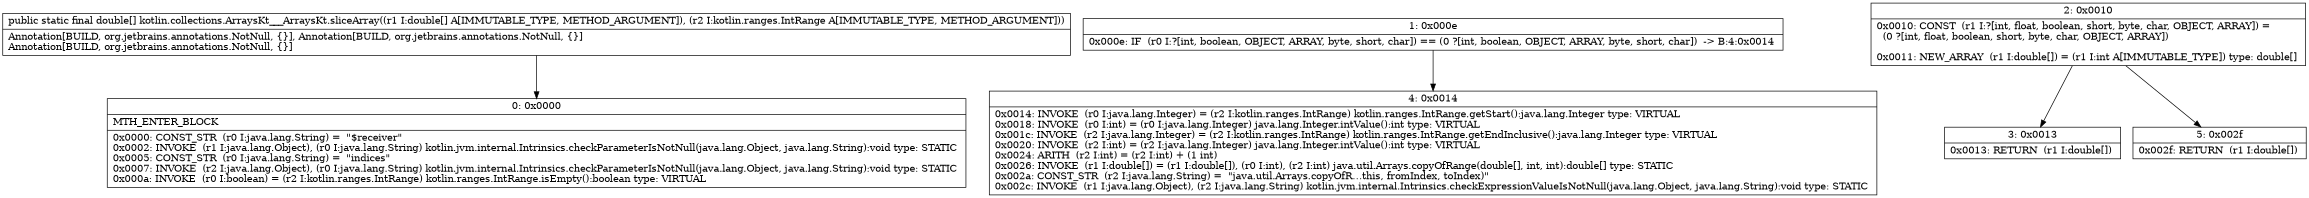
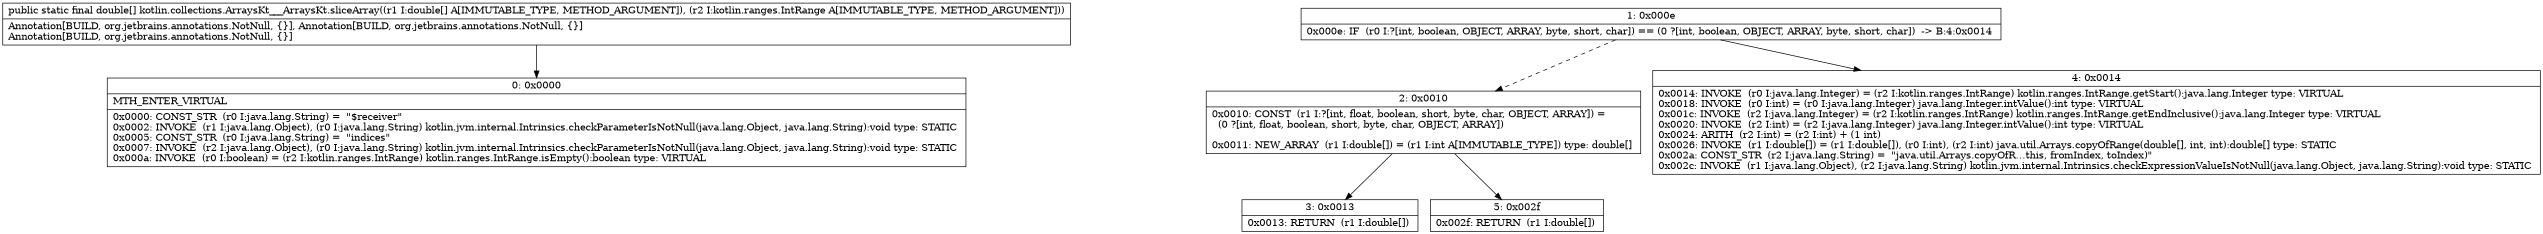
none -> (1559, 64)
(166, 122) -> (170, 101)
